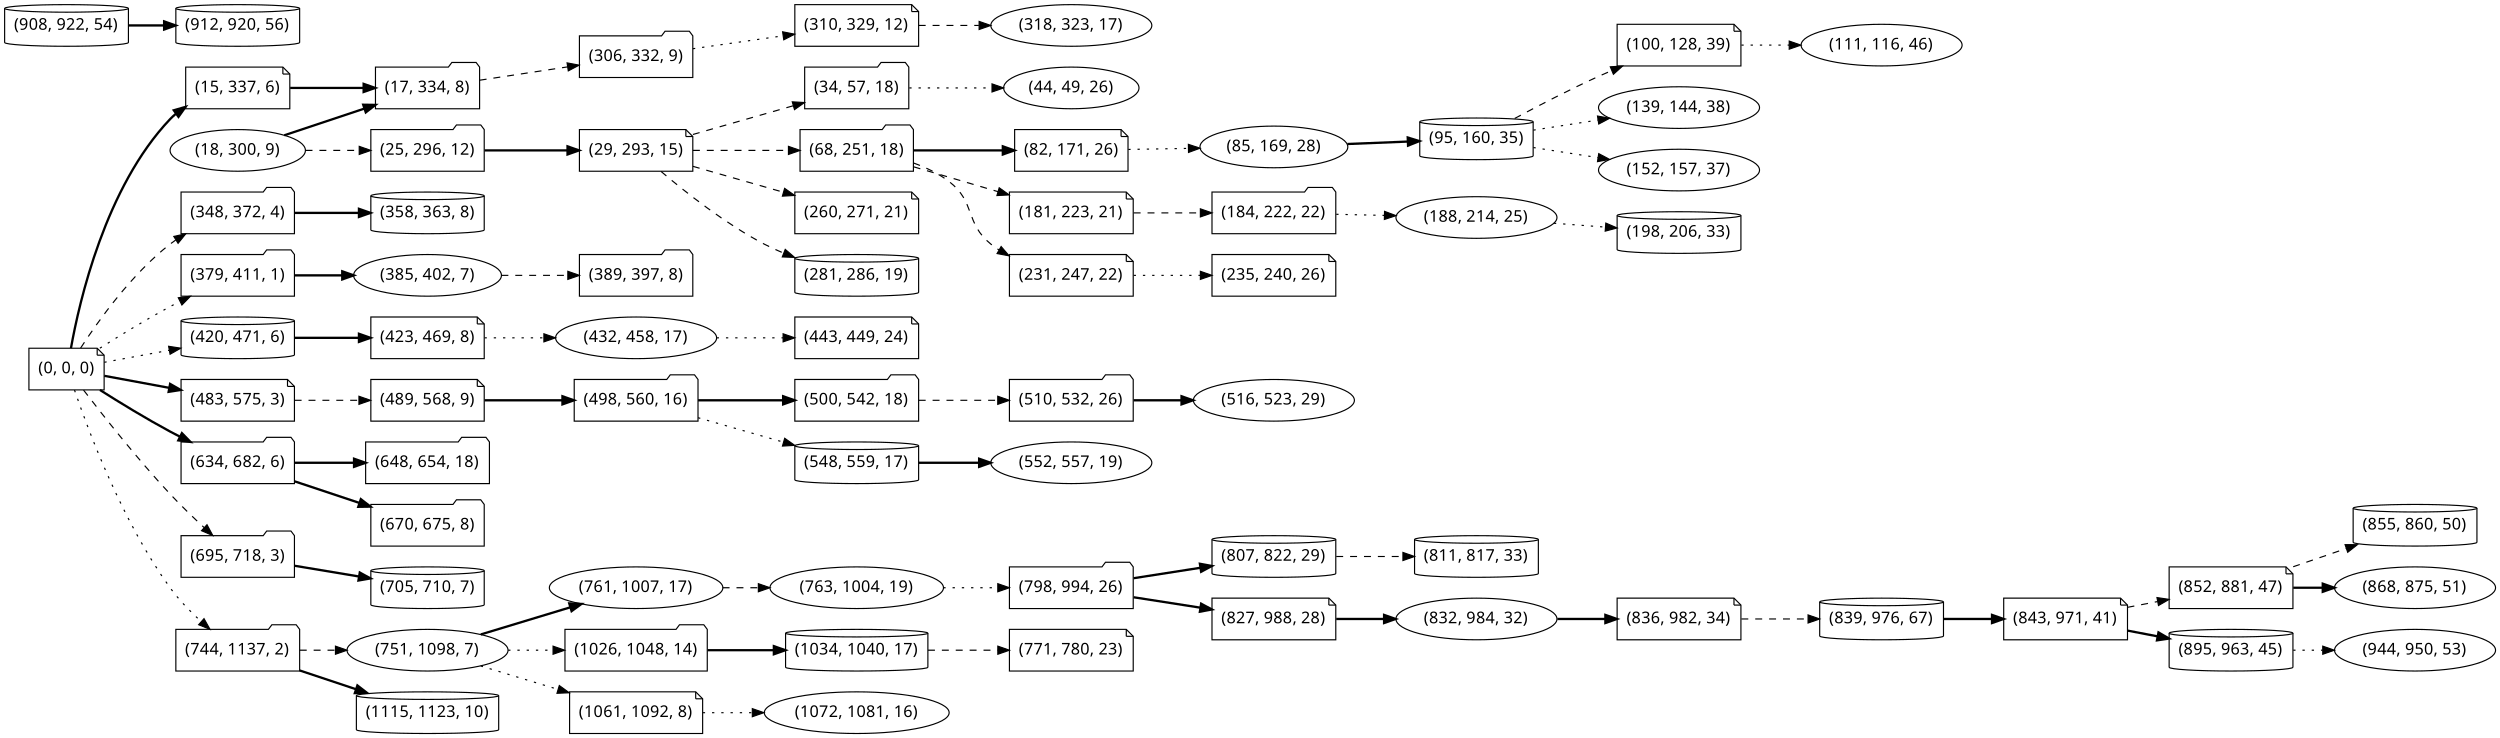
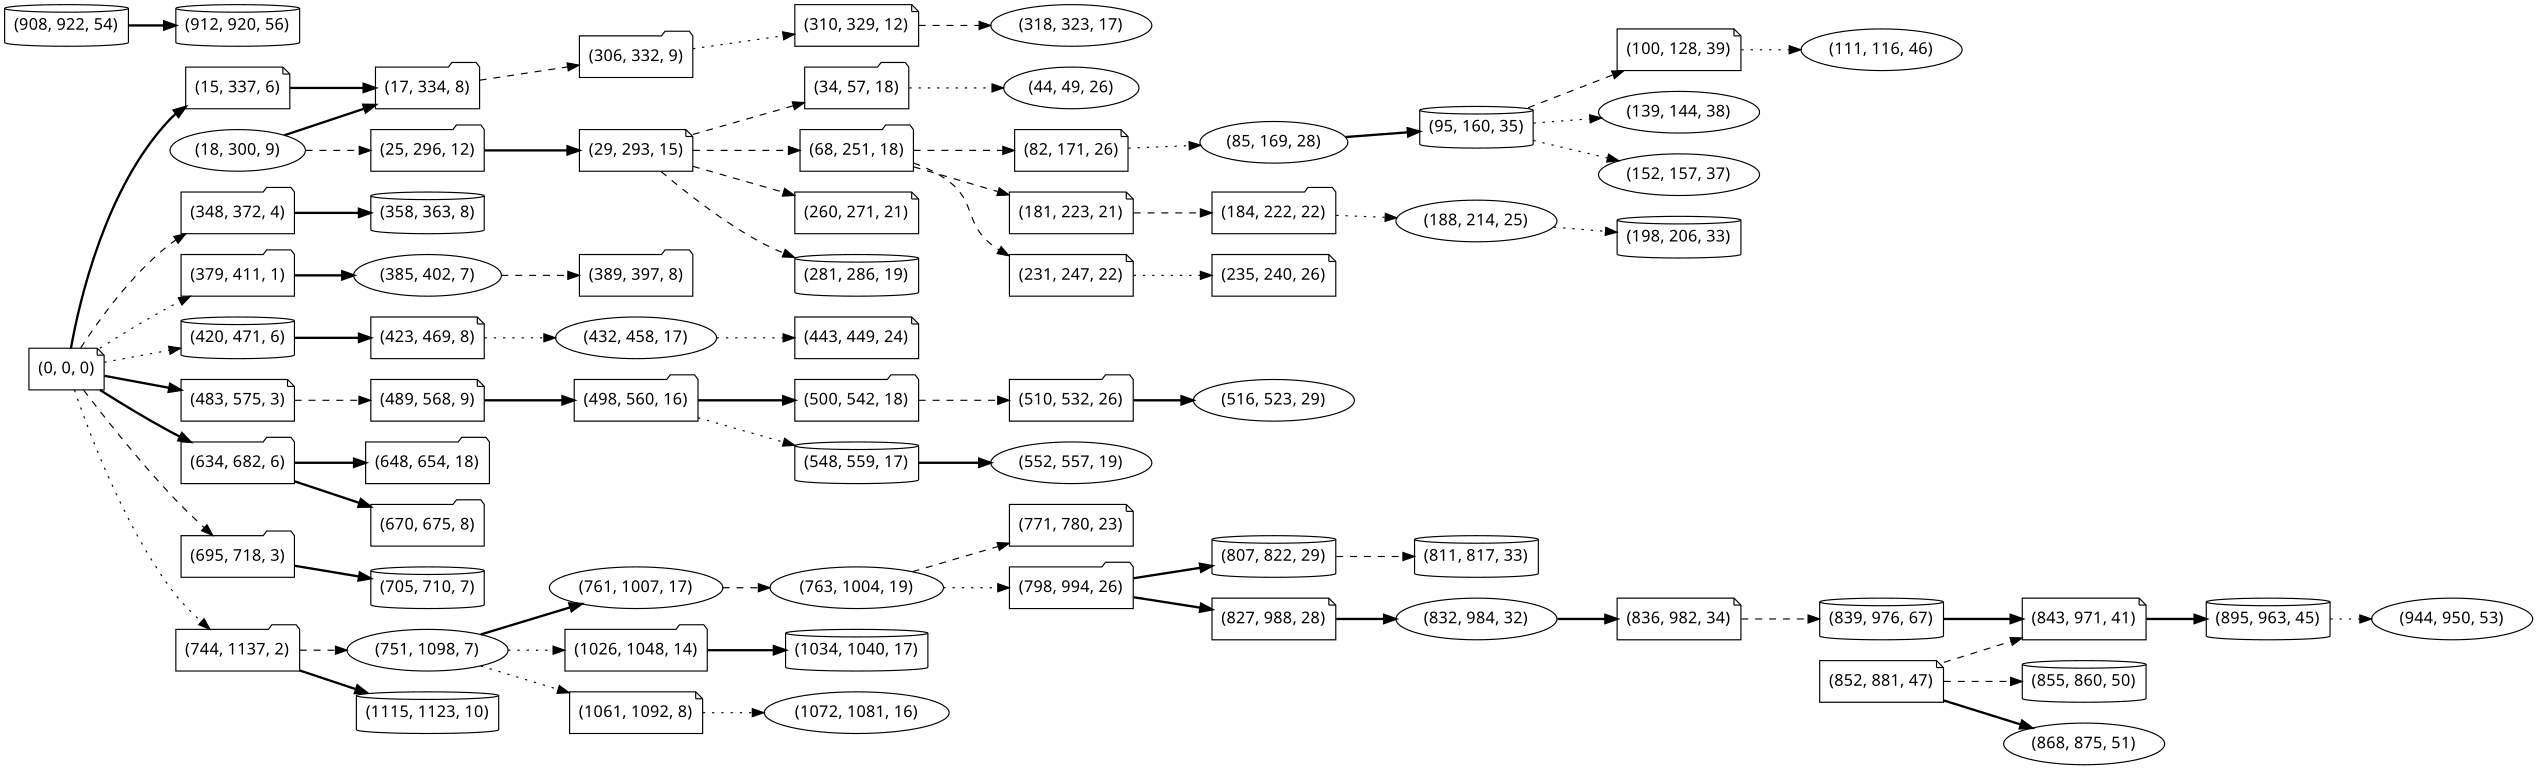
(958, 150) -> (958, 150)
(2142, 604) -> (1977, 652)
(963, 650) -> (955, 559)
